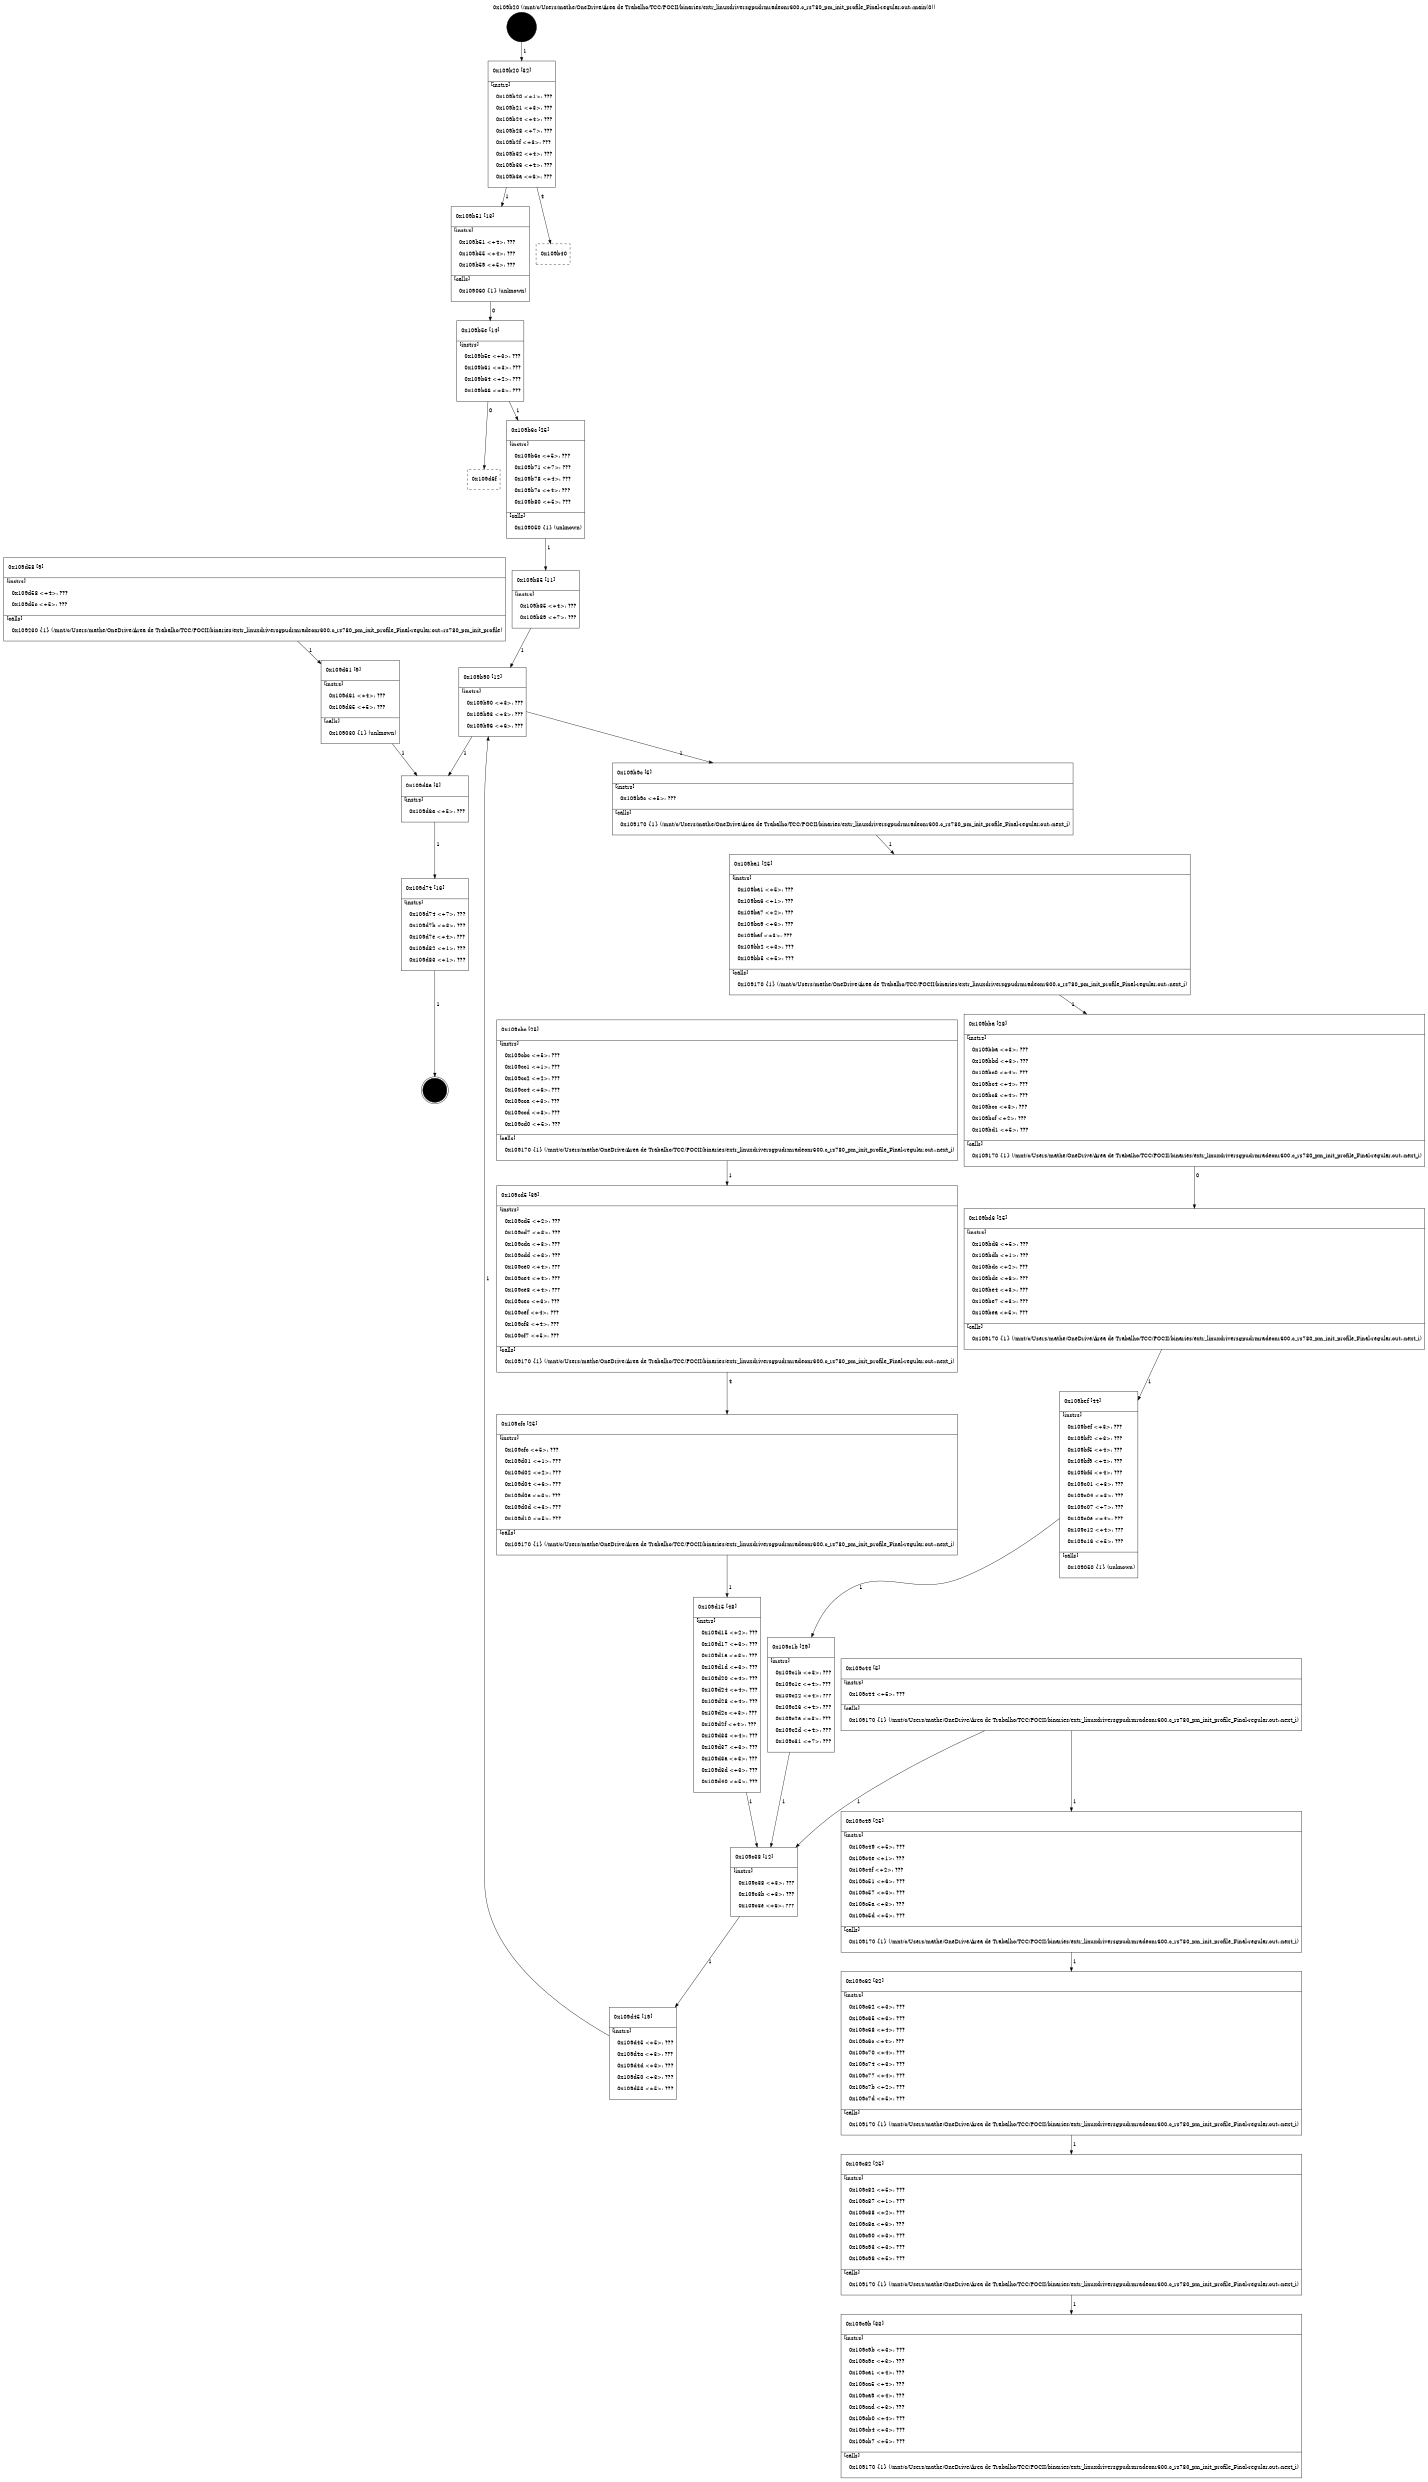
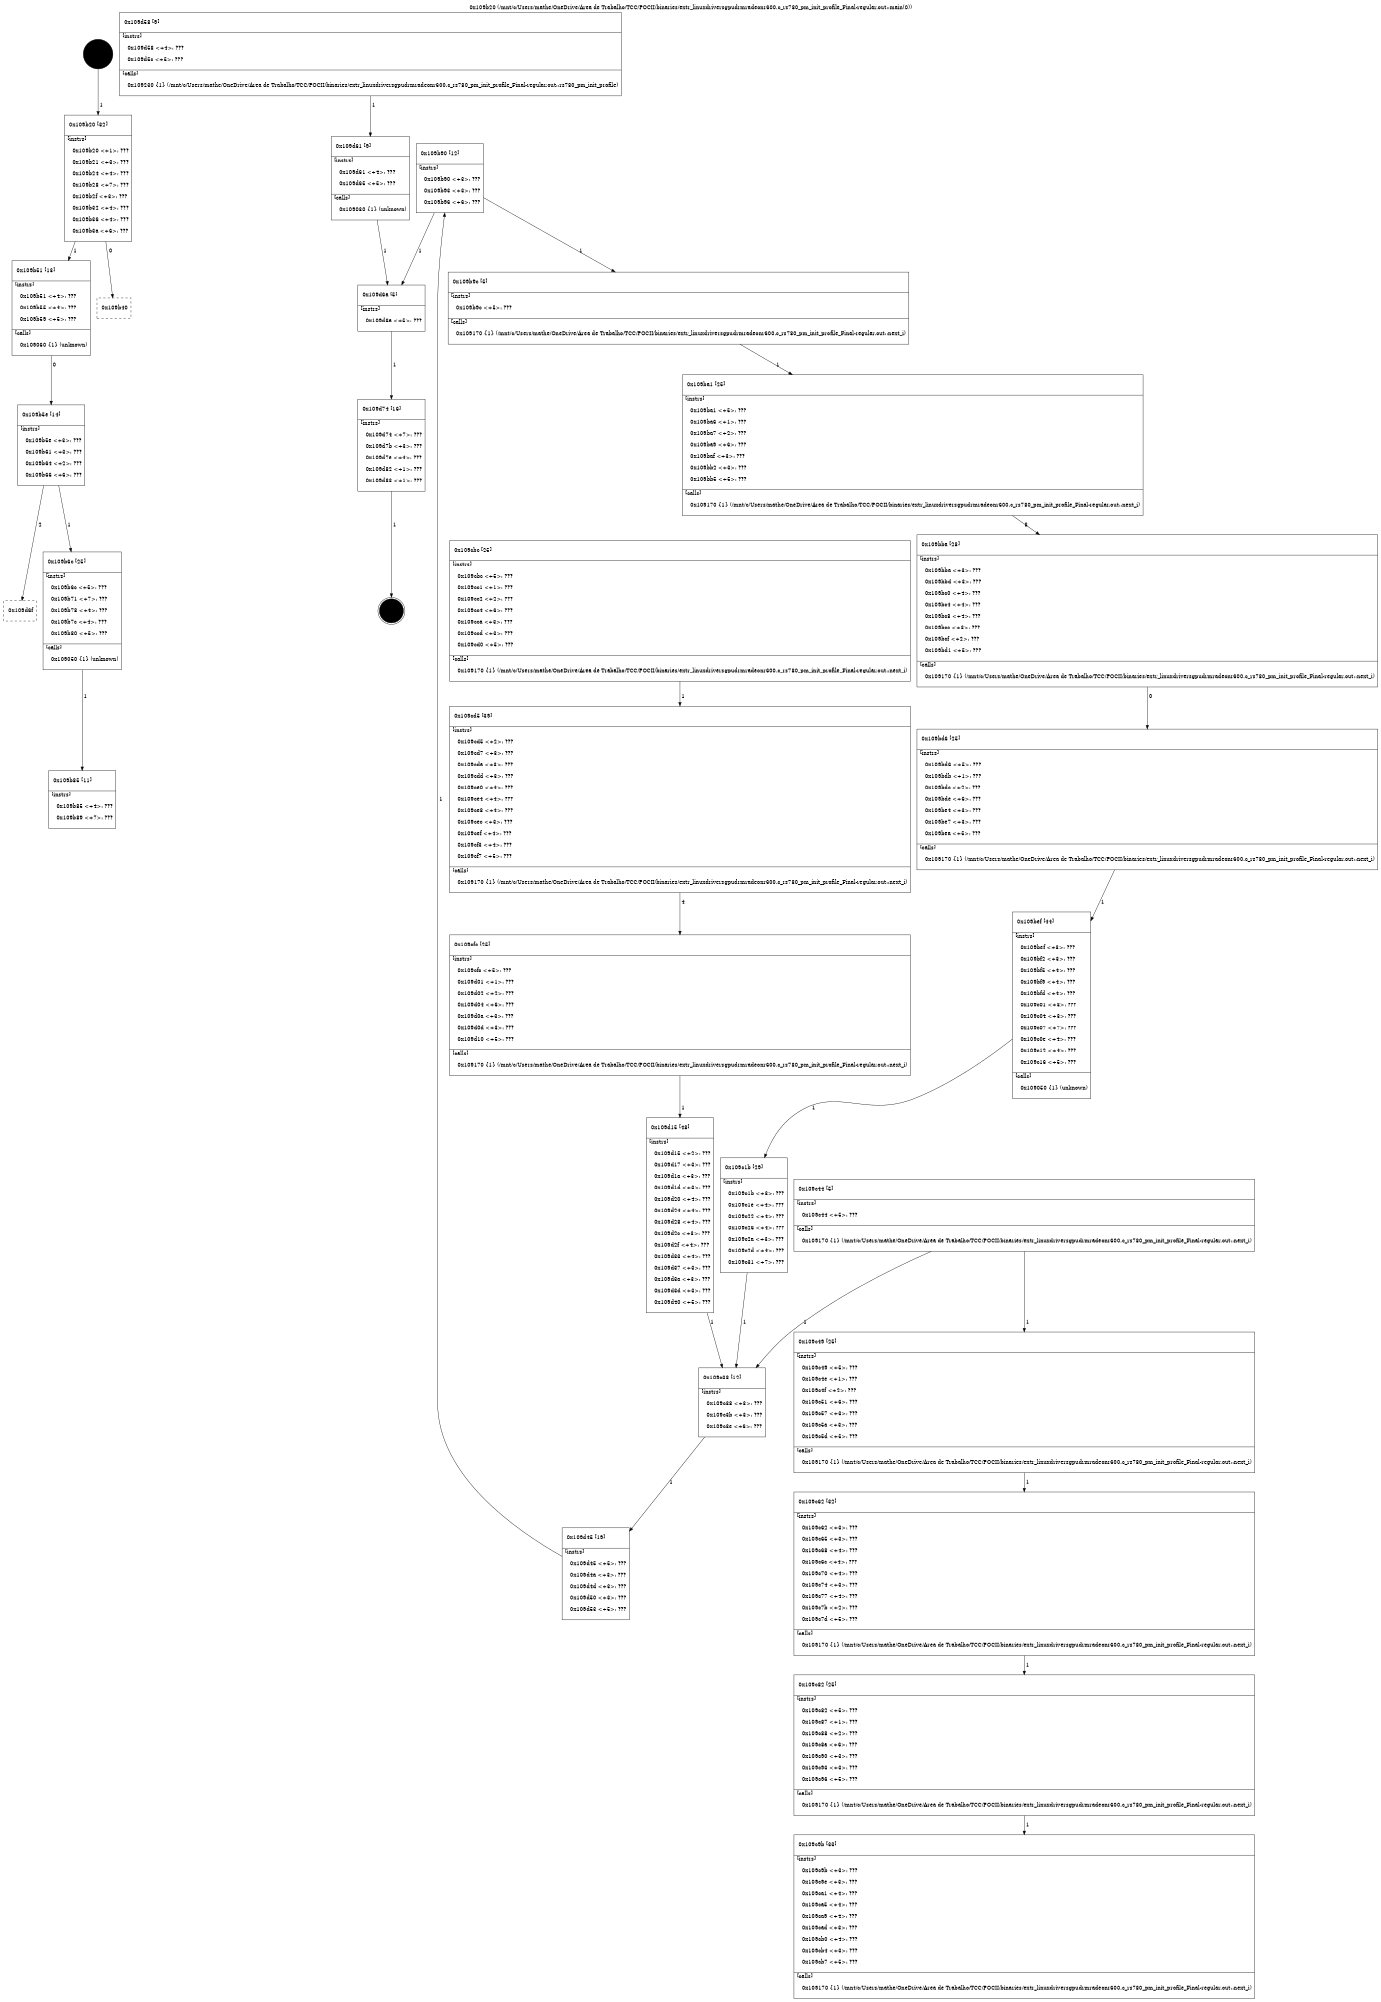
(542, 197) -> (110, 251)
(490, 411) -> (39, 525)
(521, 646) -> none
(1072, 1005) -> (1025, 525)
